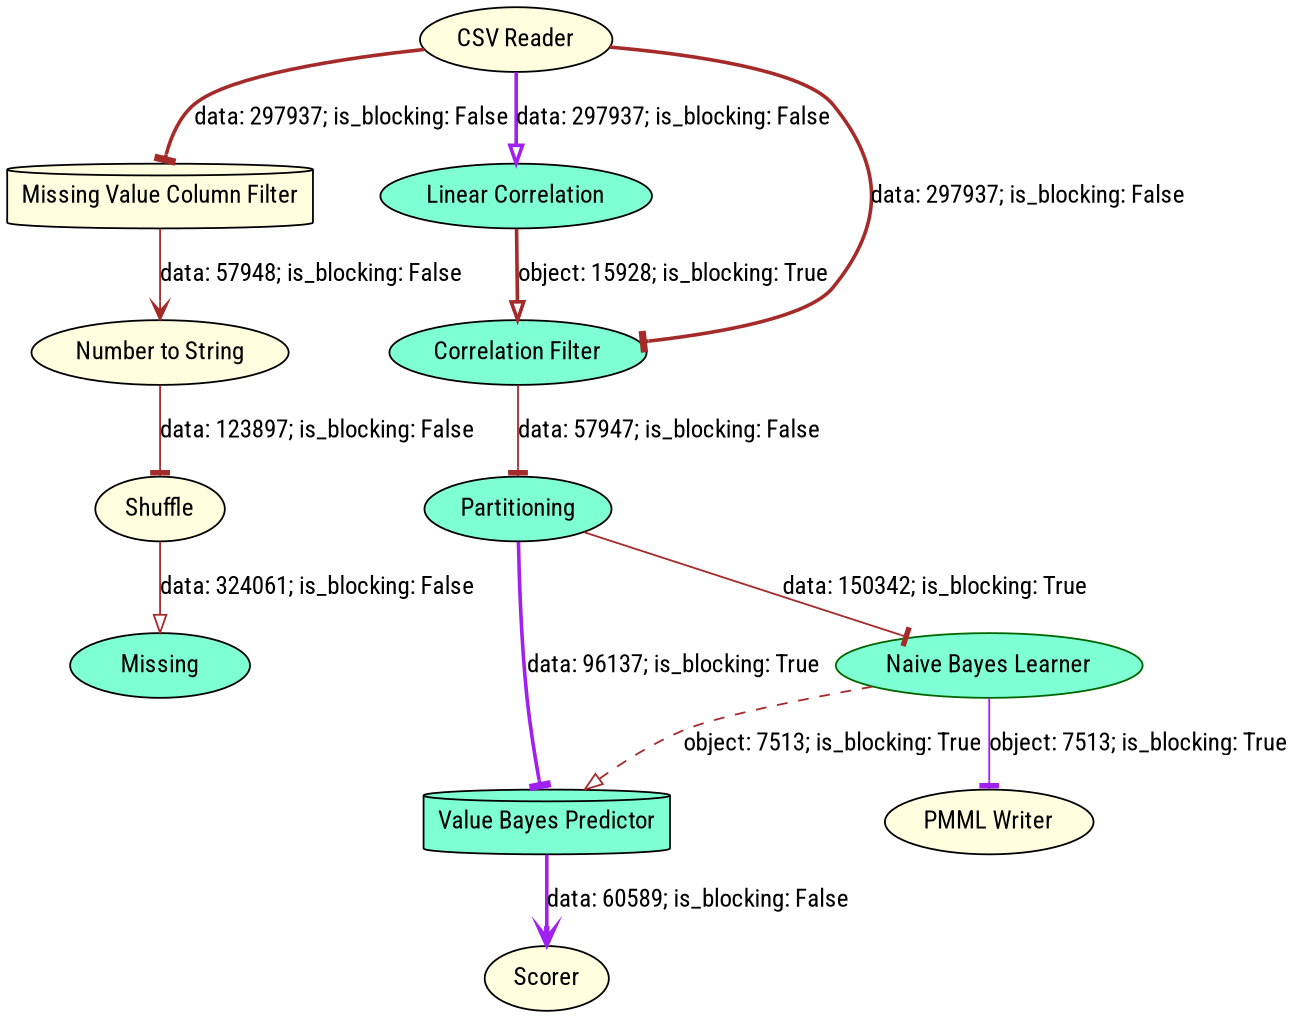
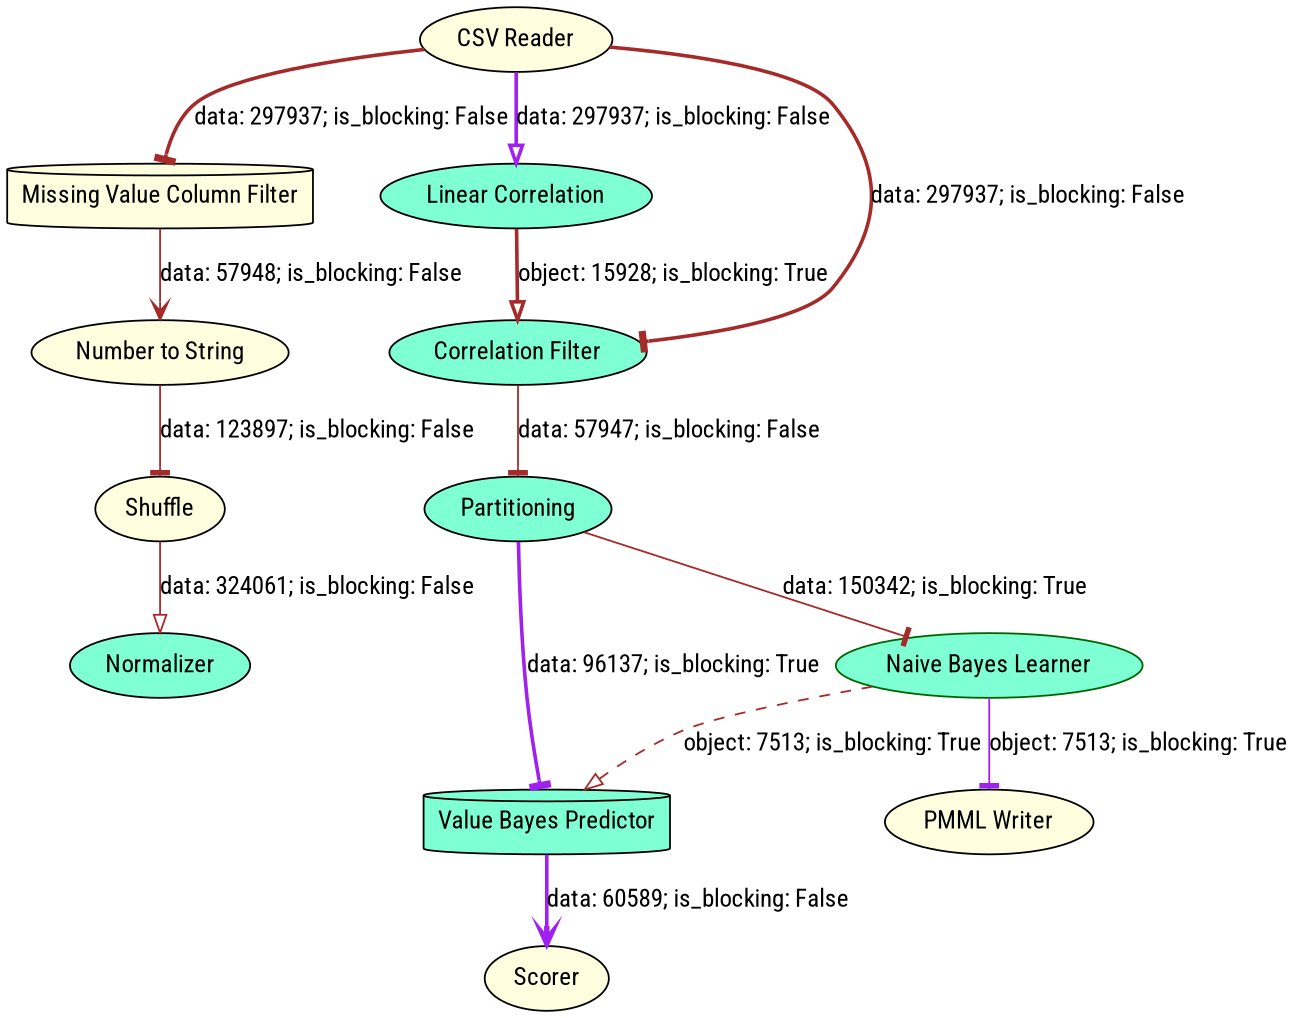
(160, 665) -> (160, 665)
